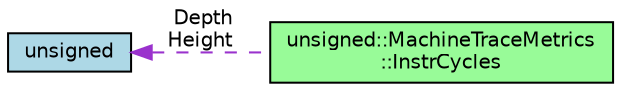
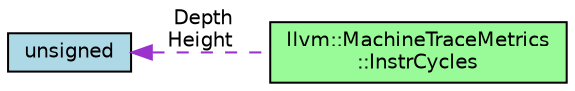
(442, 52) -> (418, 52)
